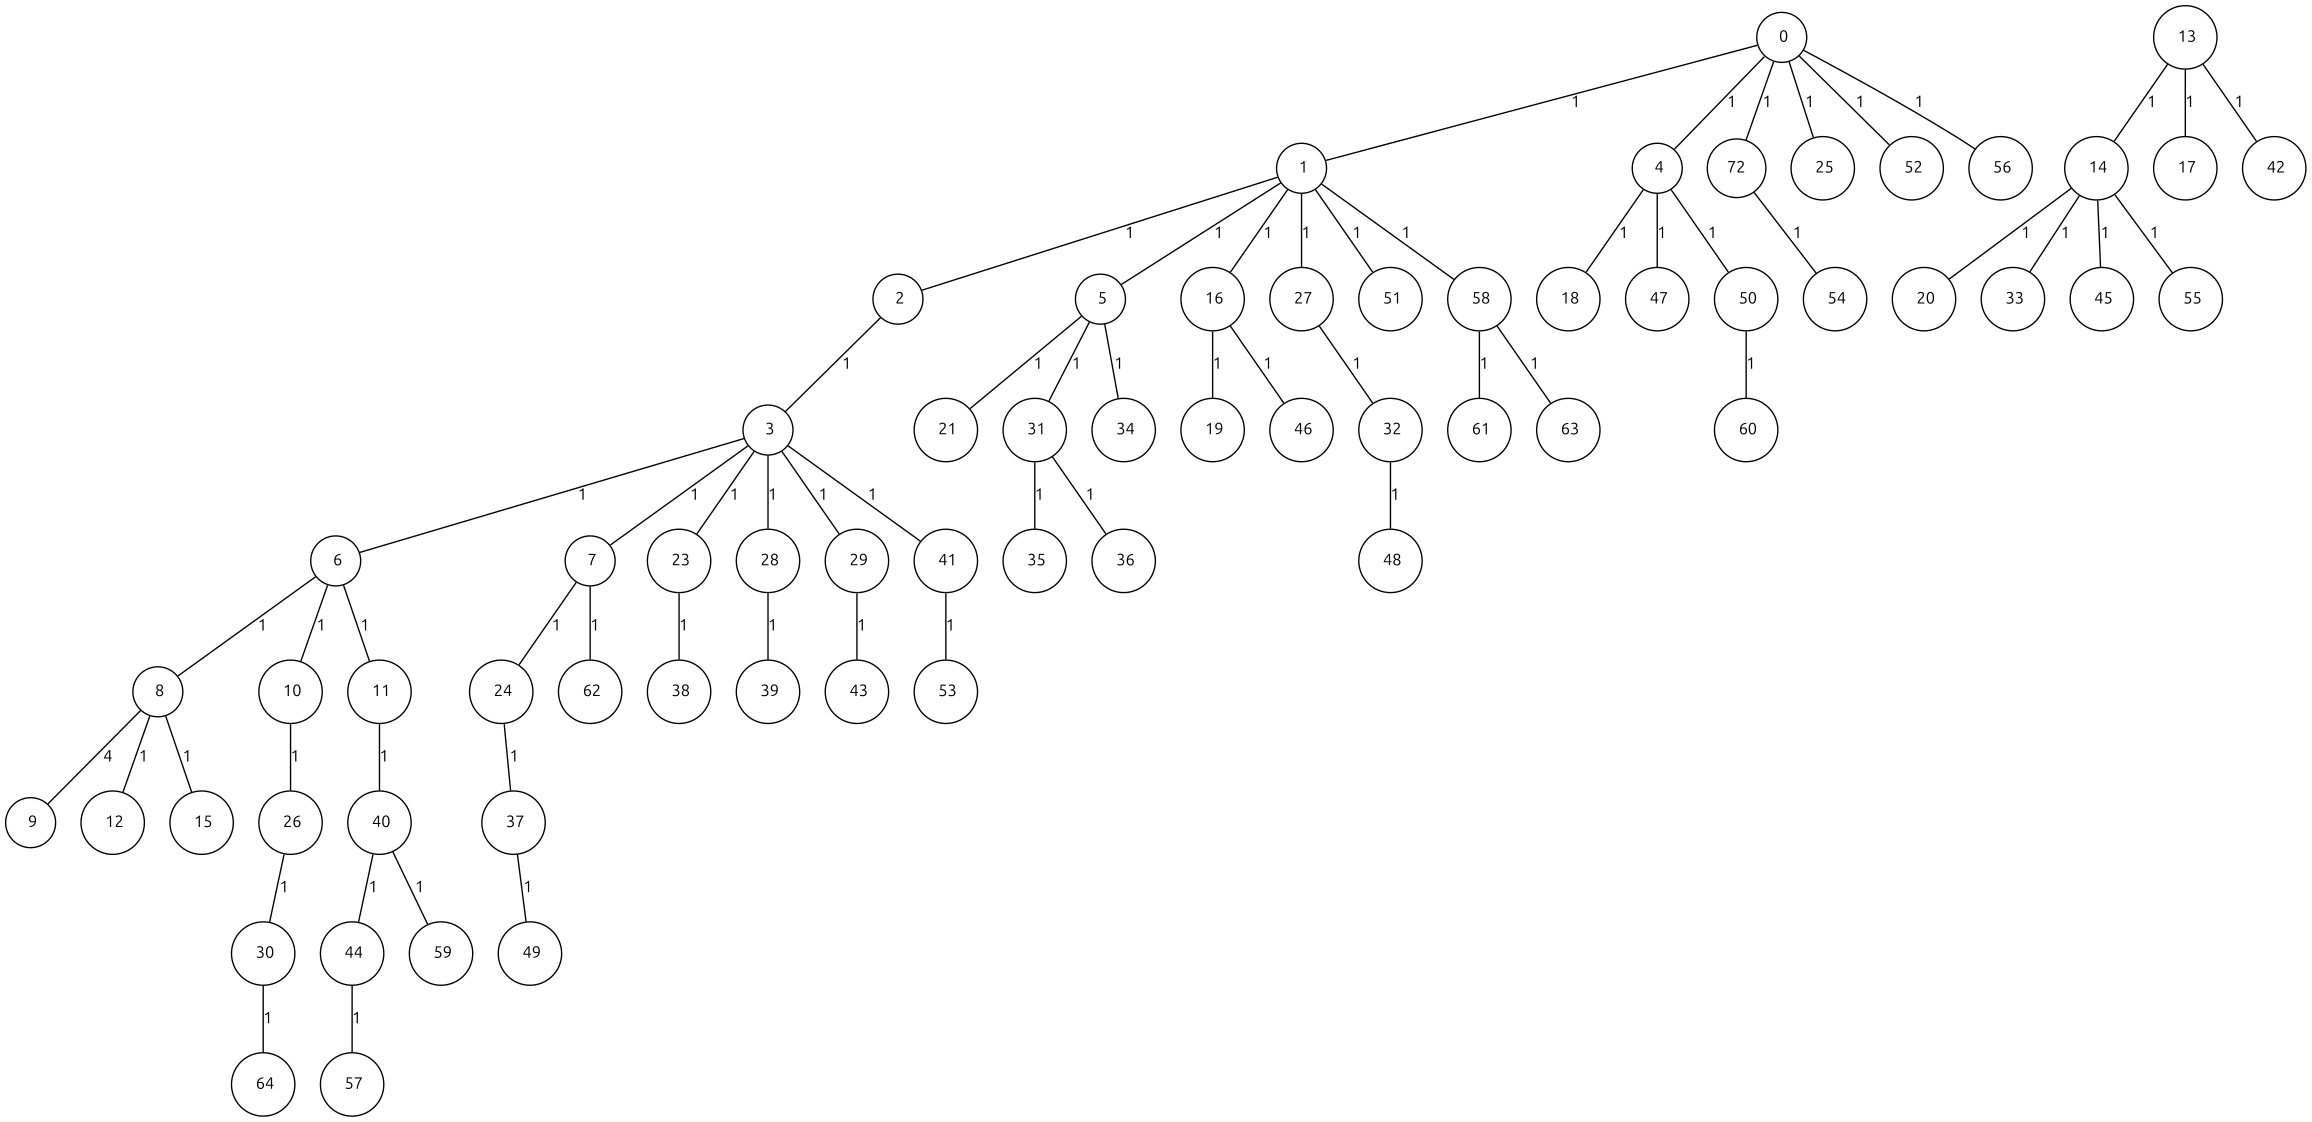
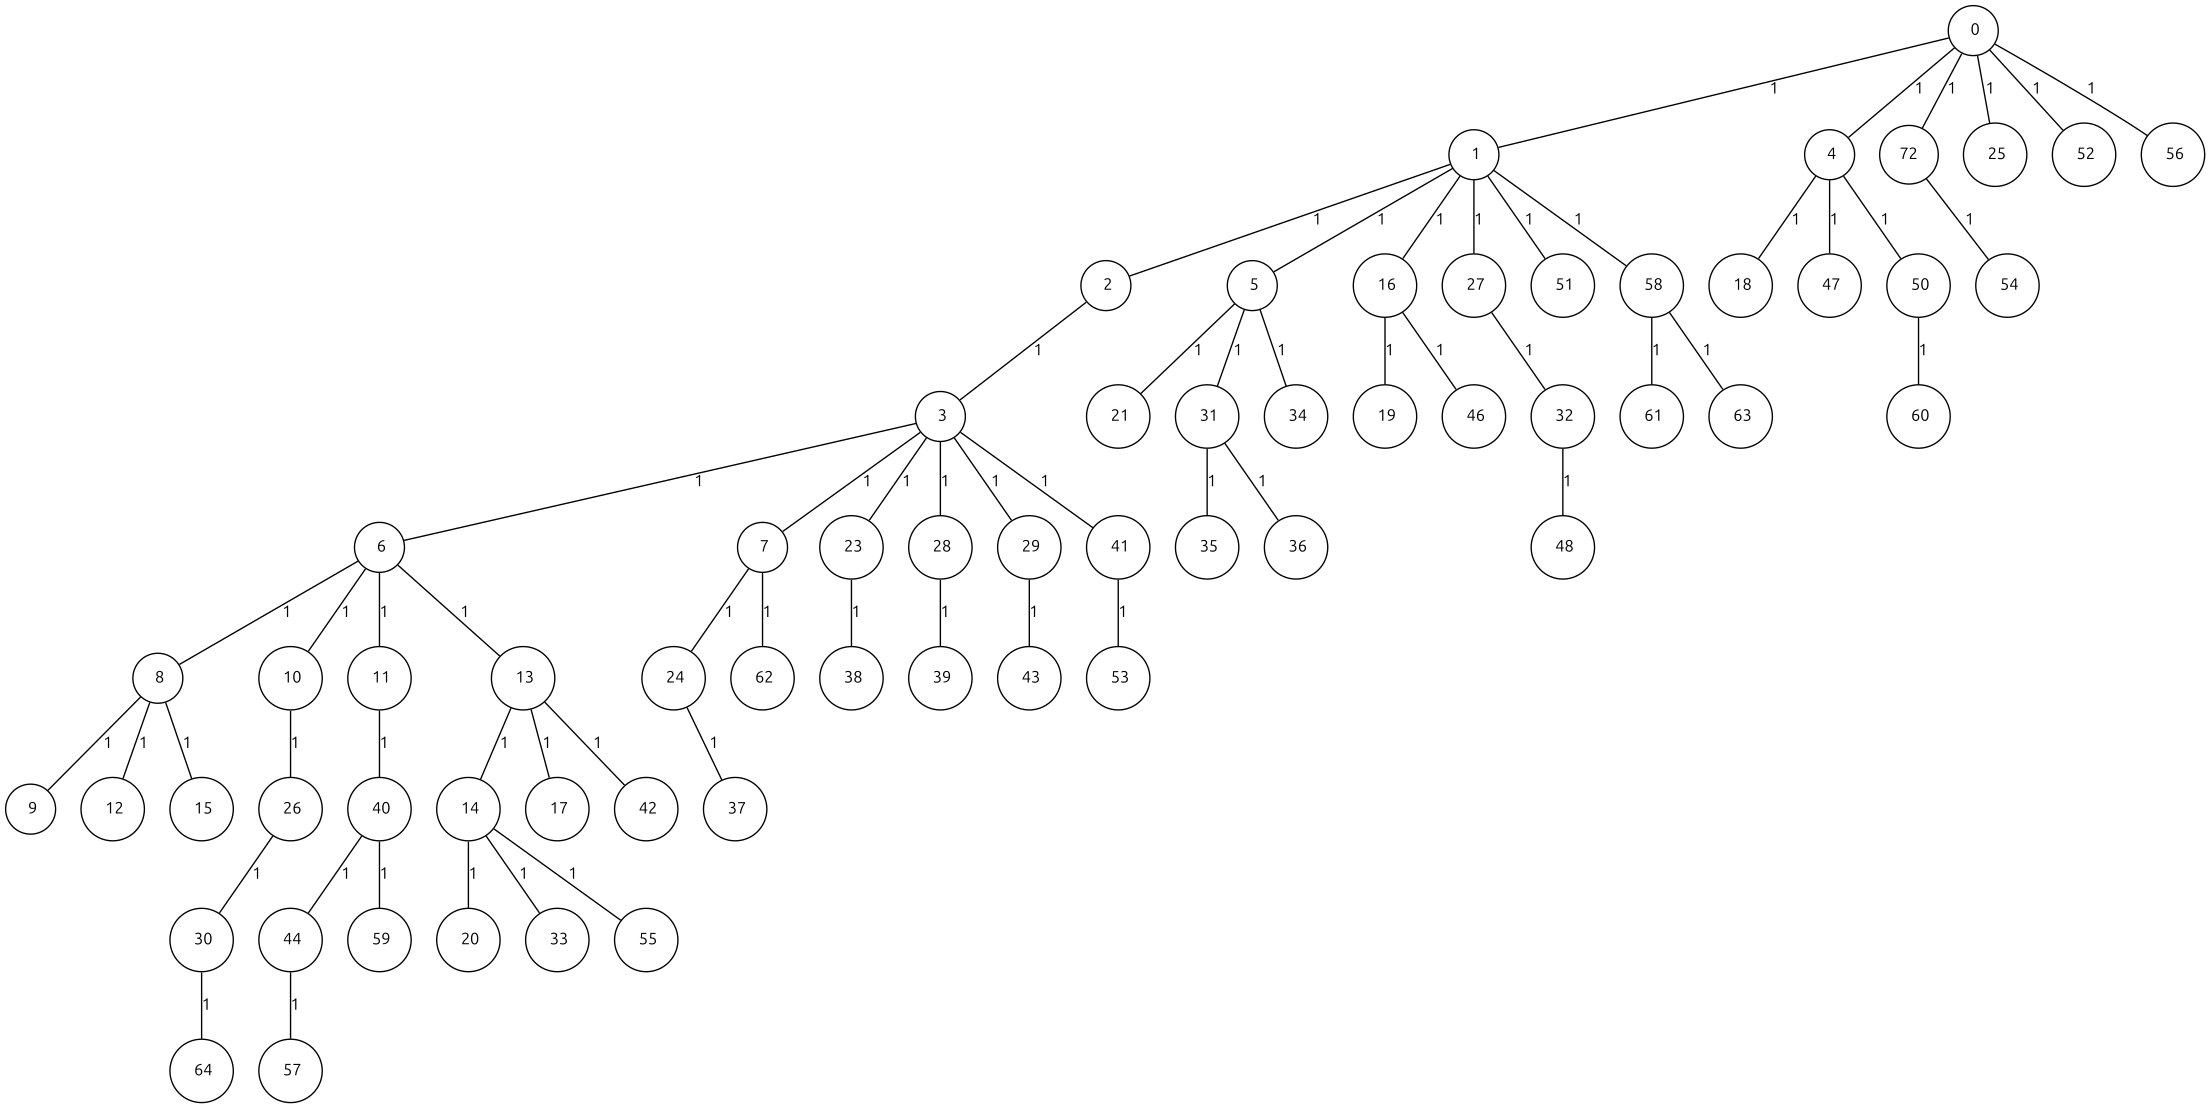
(2102, 299) -> none
none -> (449, 611)
(108, 757) -> (108, 744)
(530, 954) -> none
